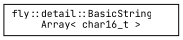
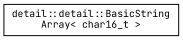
(91, 20) -> (91, 20)
